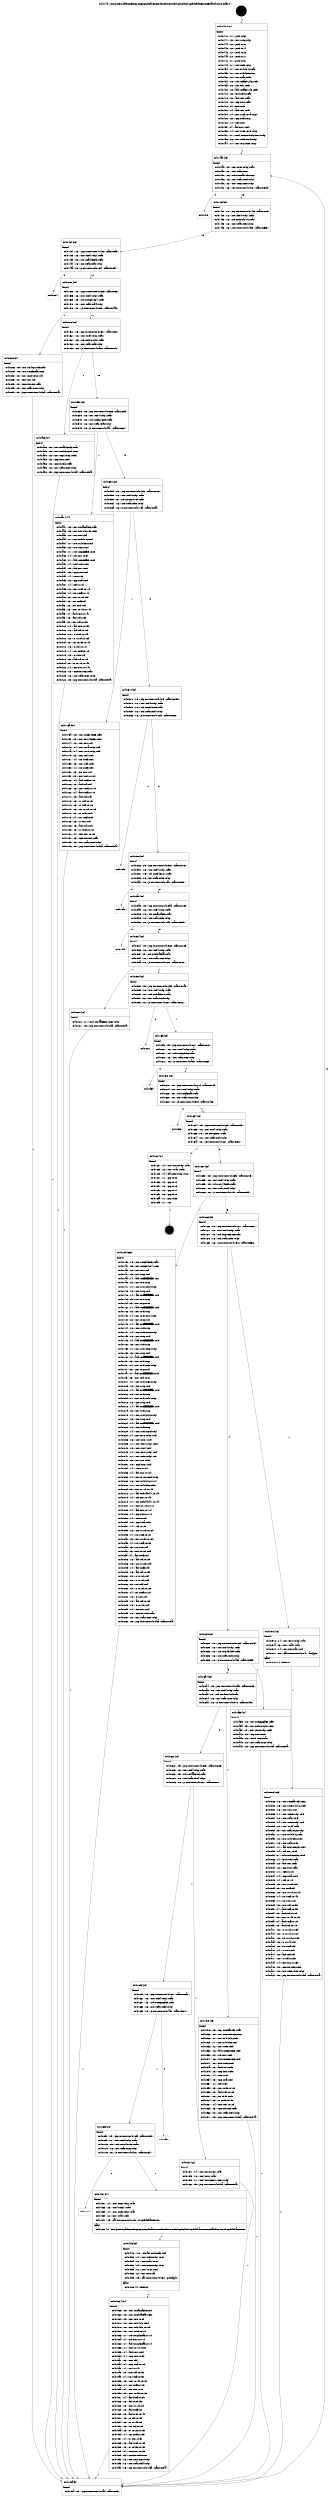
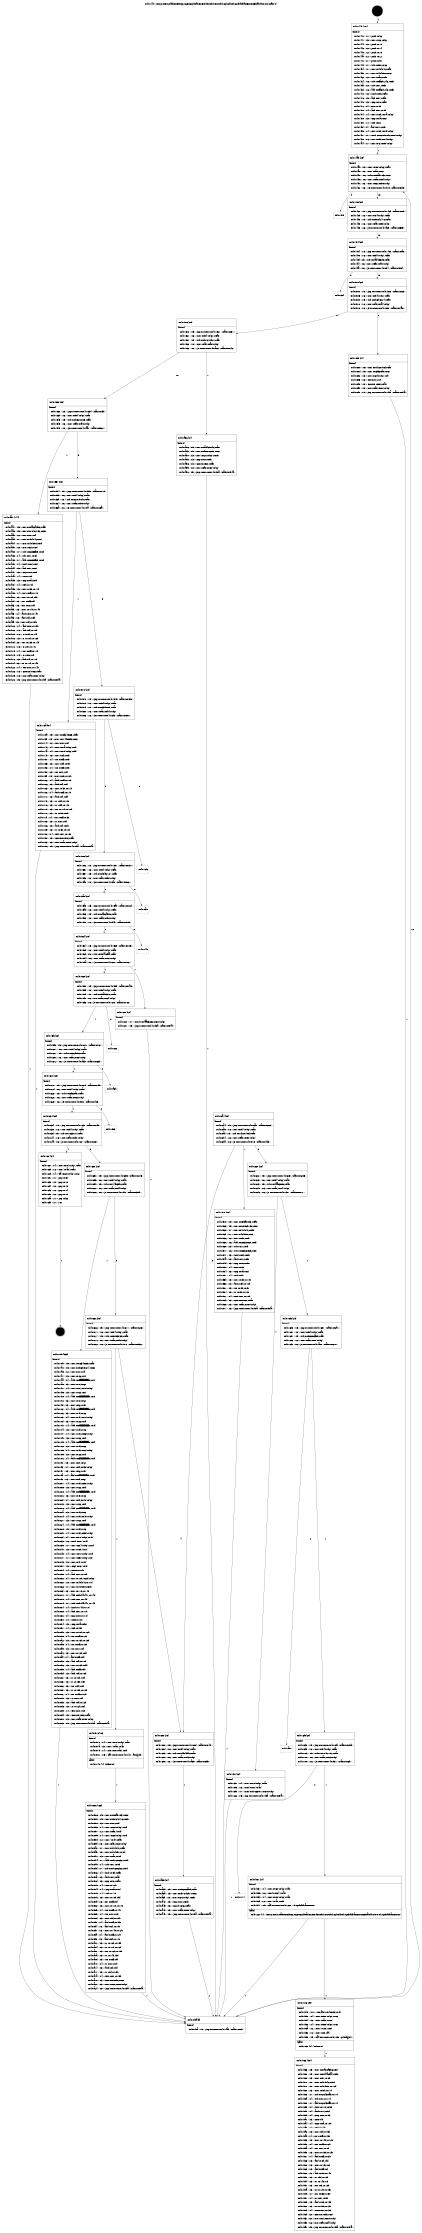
(227, 1668) -> (191, 1436)
(103, 2463) -> (268, 1968)
